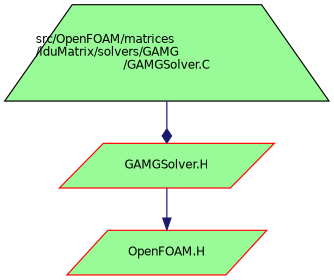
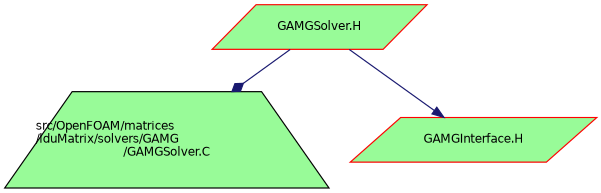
(167, 115) -> (267, 66)
(167, 253) -> (474, 140)
